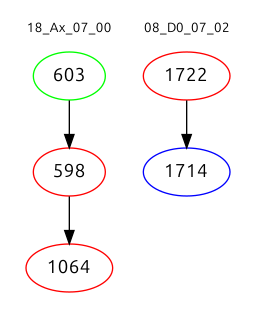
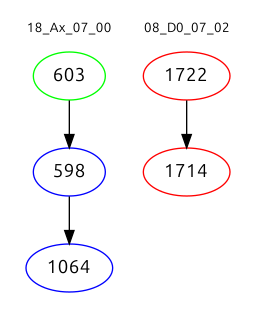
(69, 172) -> (69, 172)
(187, 172) -> (187, 172)
(69, 268) -> (69, 268)
